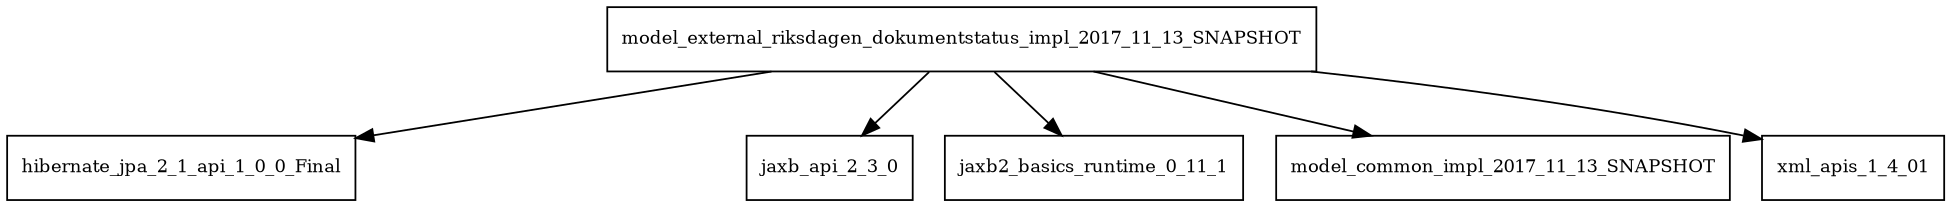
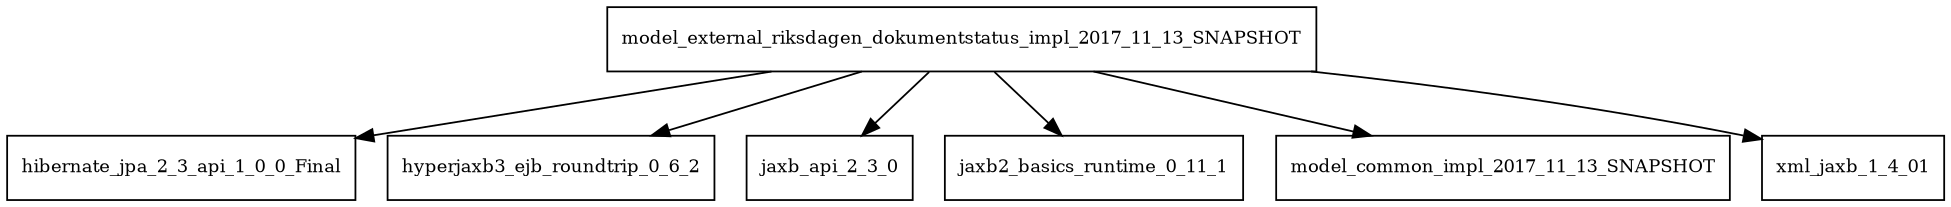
(181, 168) -> (181, 168)
none -> (551, 168)
(1853, 168) -> (1853, 168)
